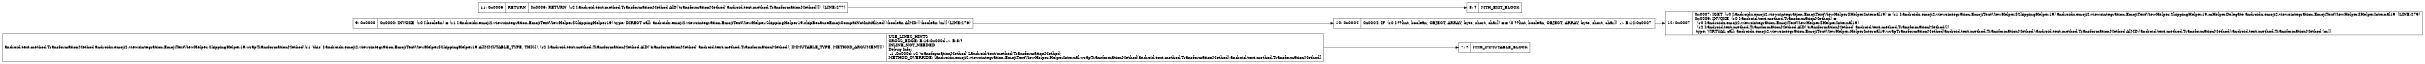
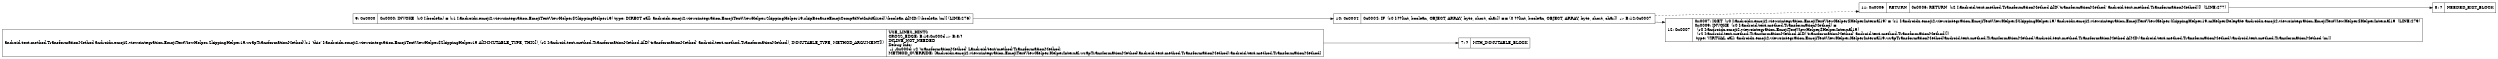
(1500, 8) -> (2470, 8)
none -> (1755, 14)
